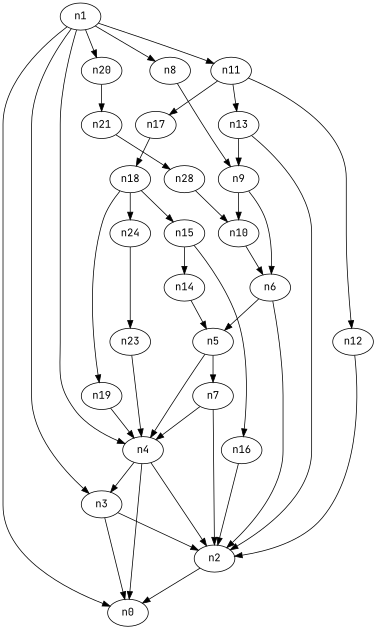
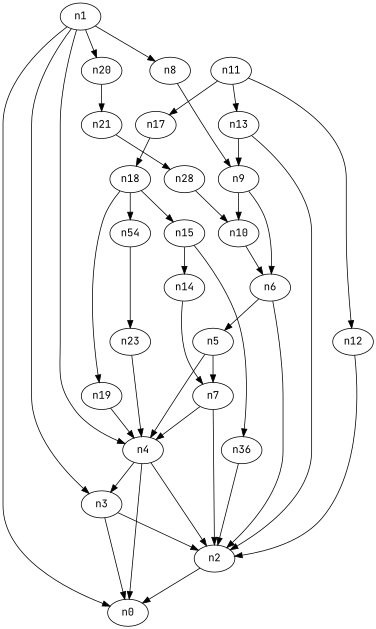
(153, 42) -> none
(130, 233) -> (130, 233)
(197, 311) -> (183, 341)
(242, 450) -> (242, 450)
